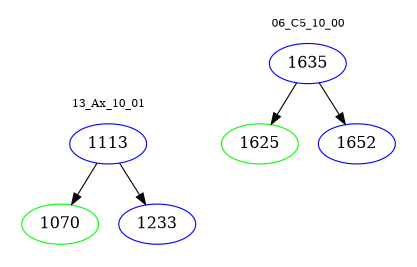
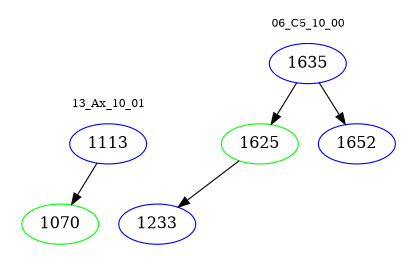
(130, 179) -> (213, 180)
